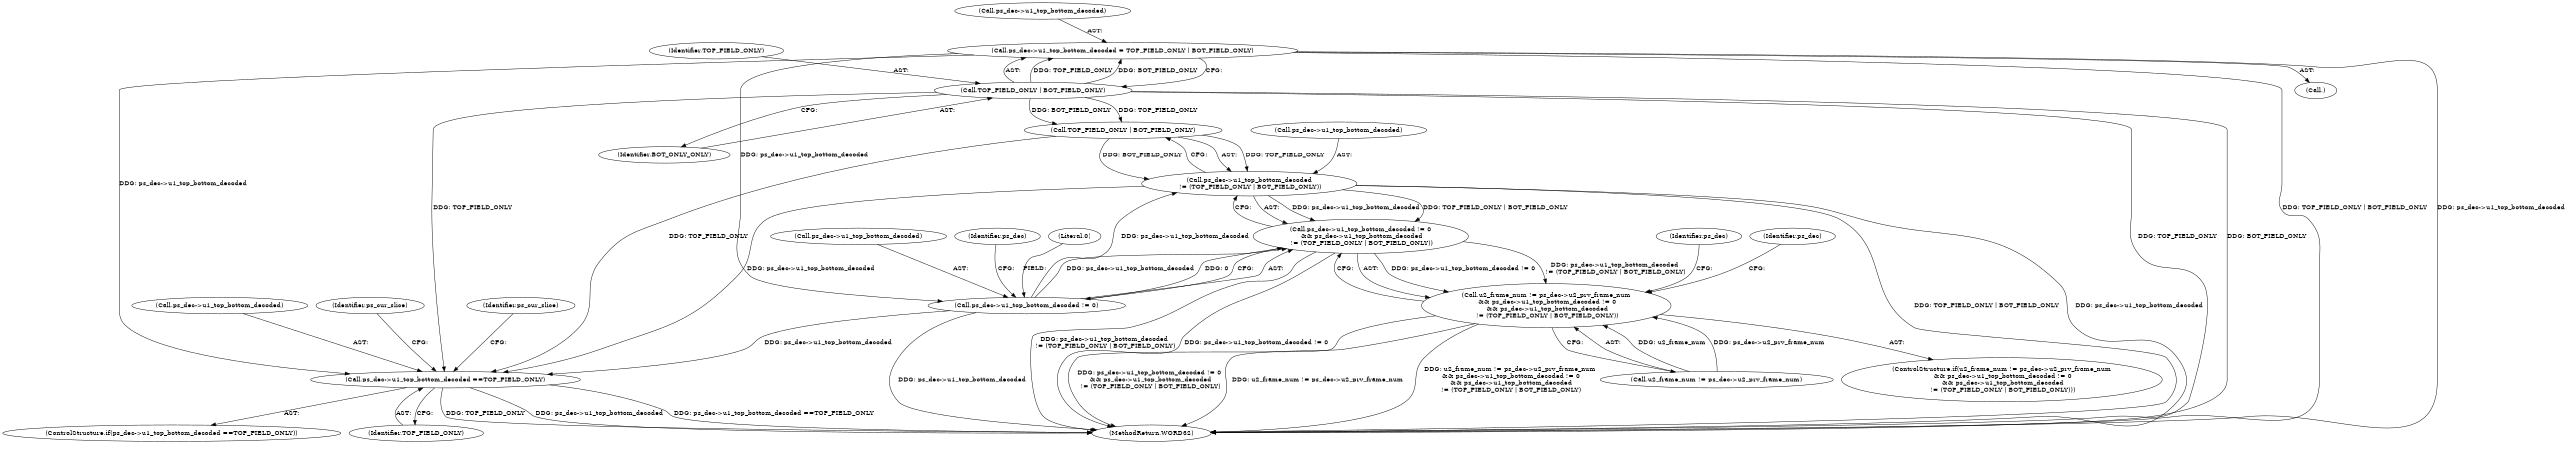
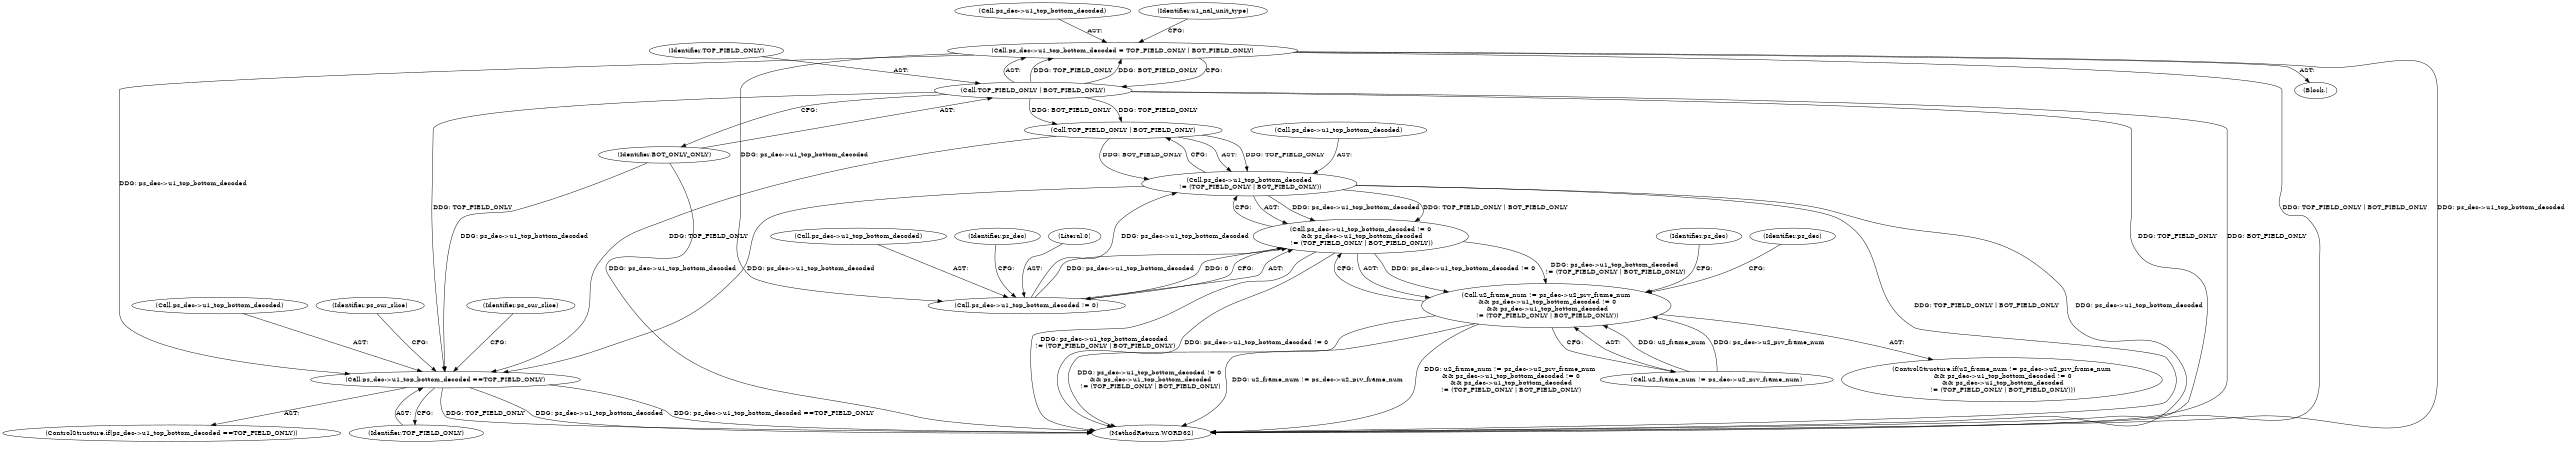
none -> (1203, 11)
(2316, 90) -> (2316, 90)
(1036, 269) -> (1036, 269)
(752, 345) -> (483, 213)
(925, 412) -> (735, 380)
